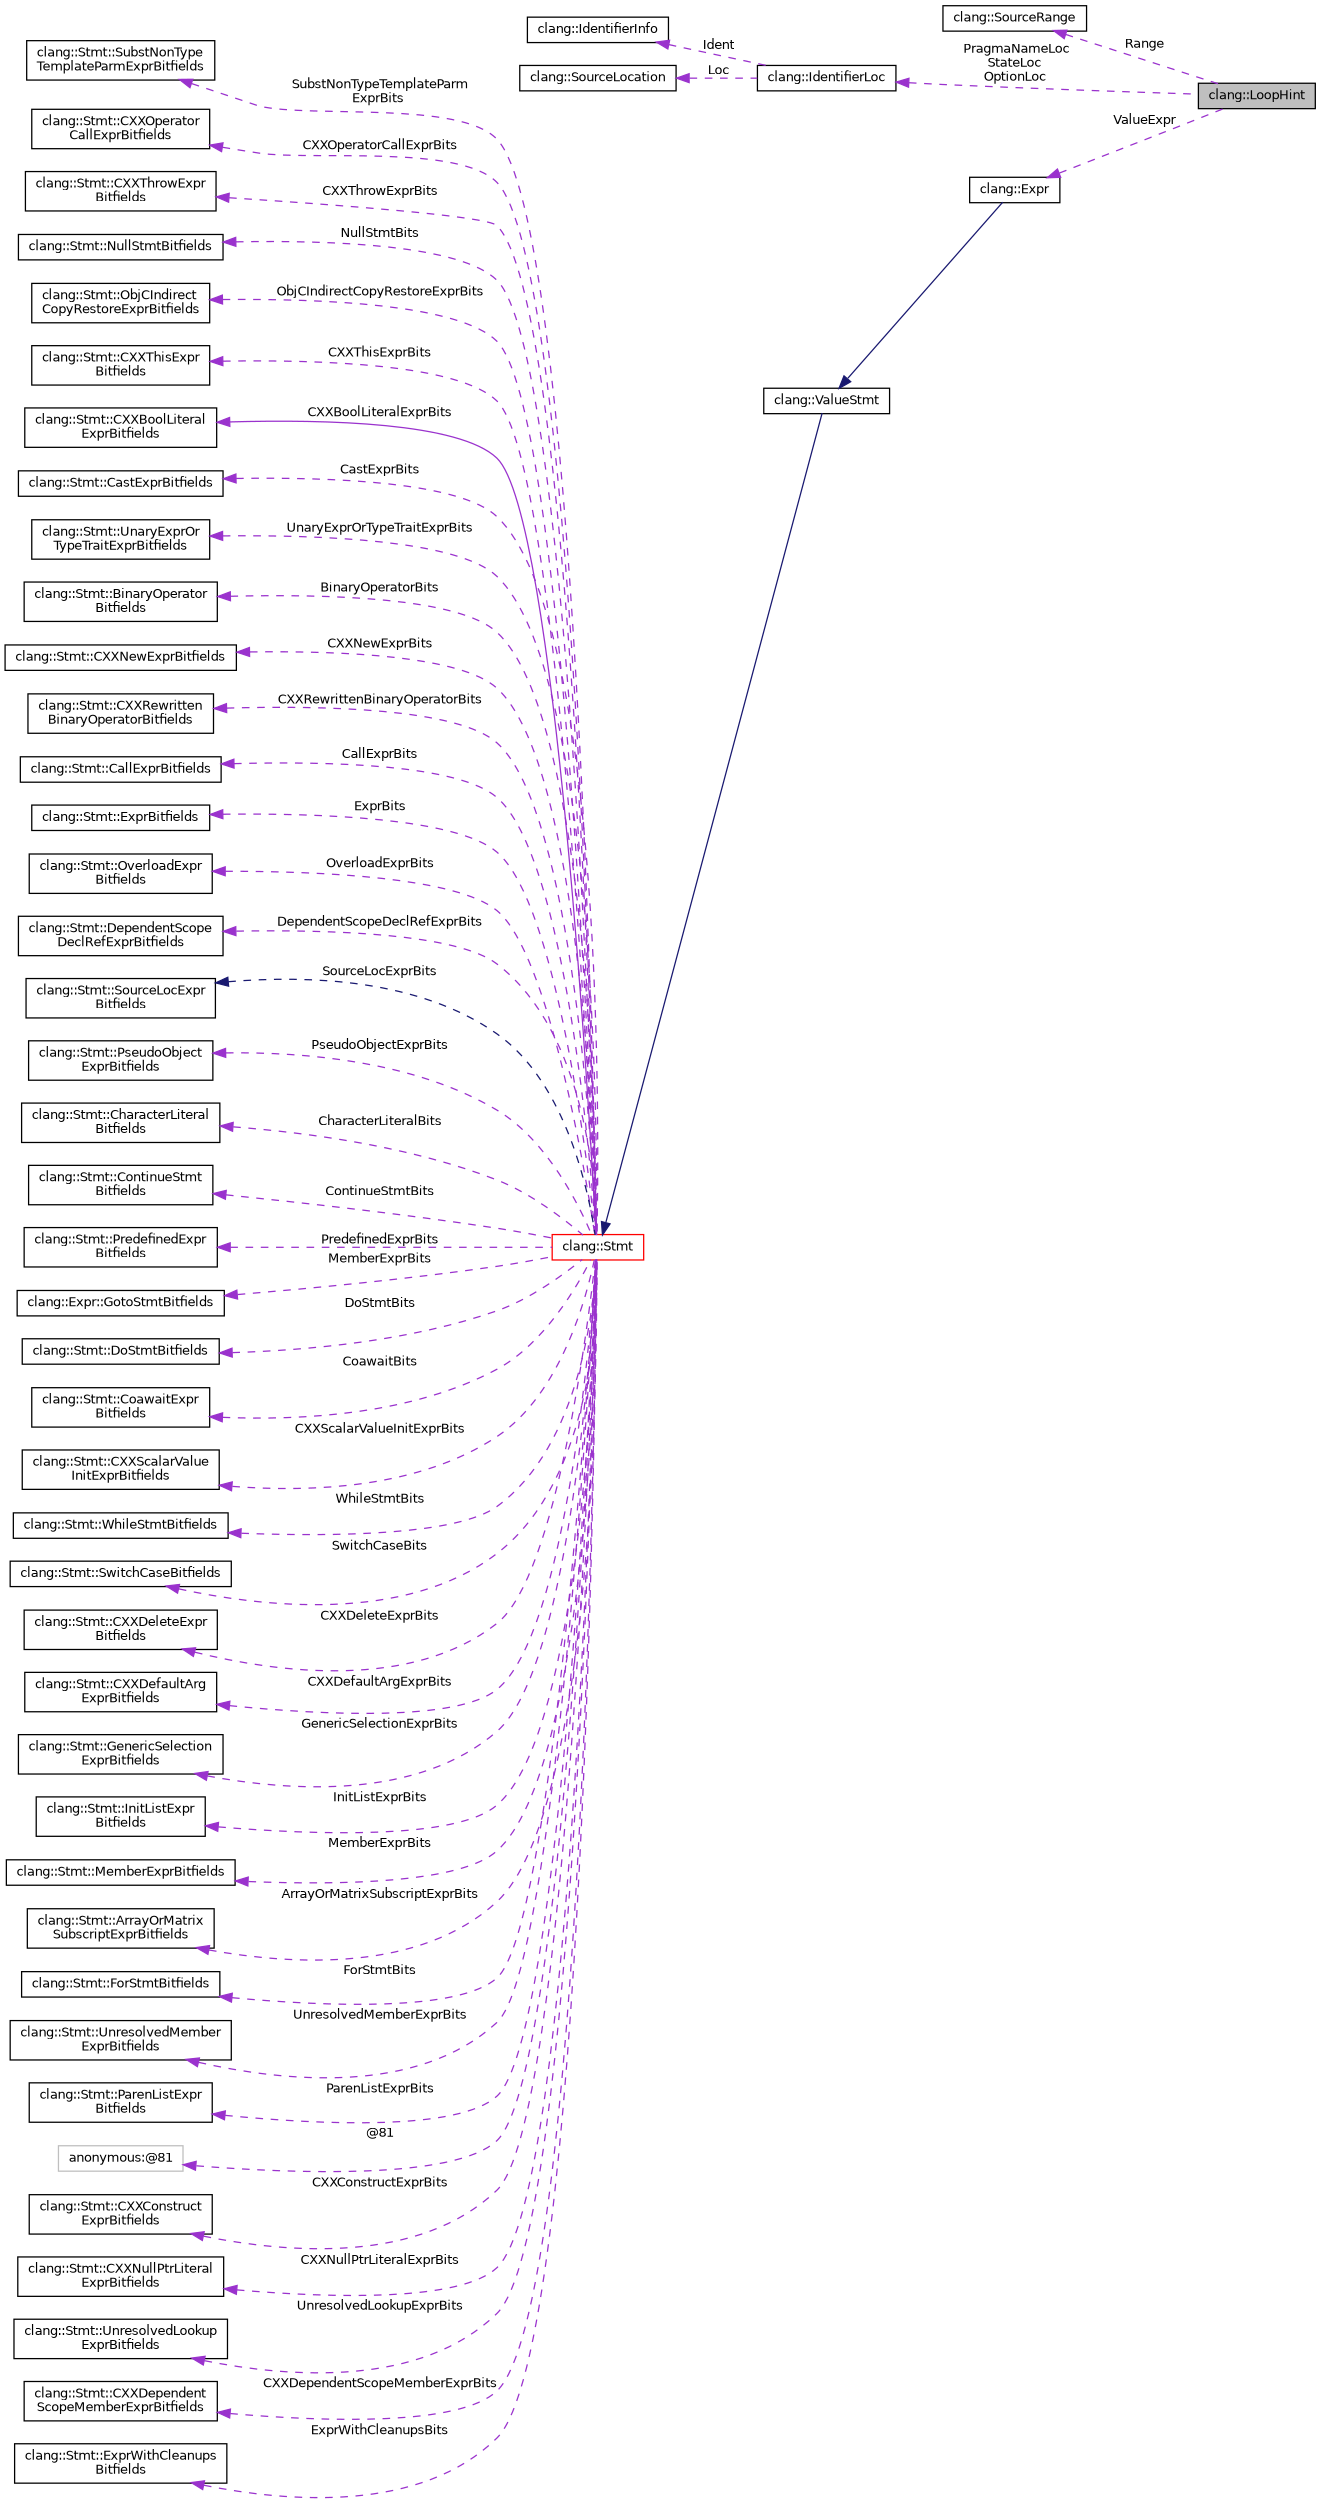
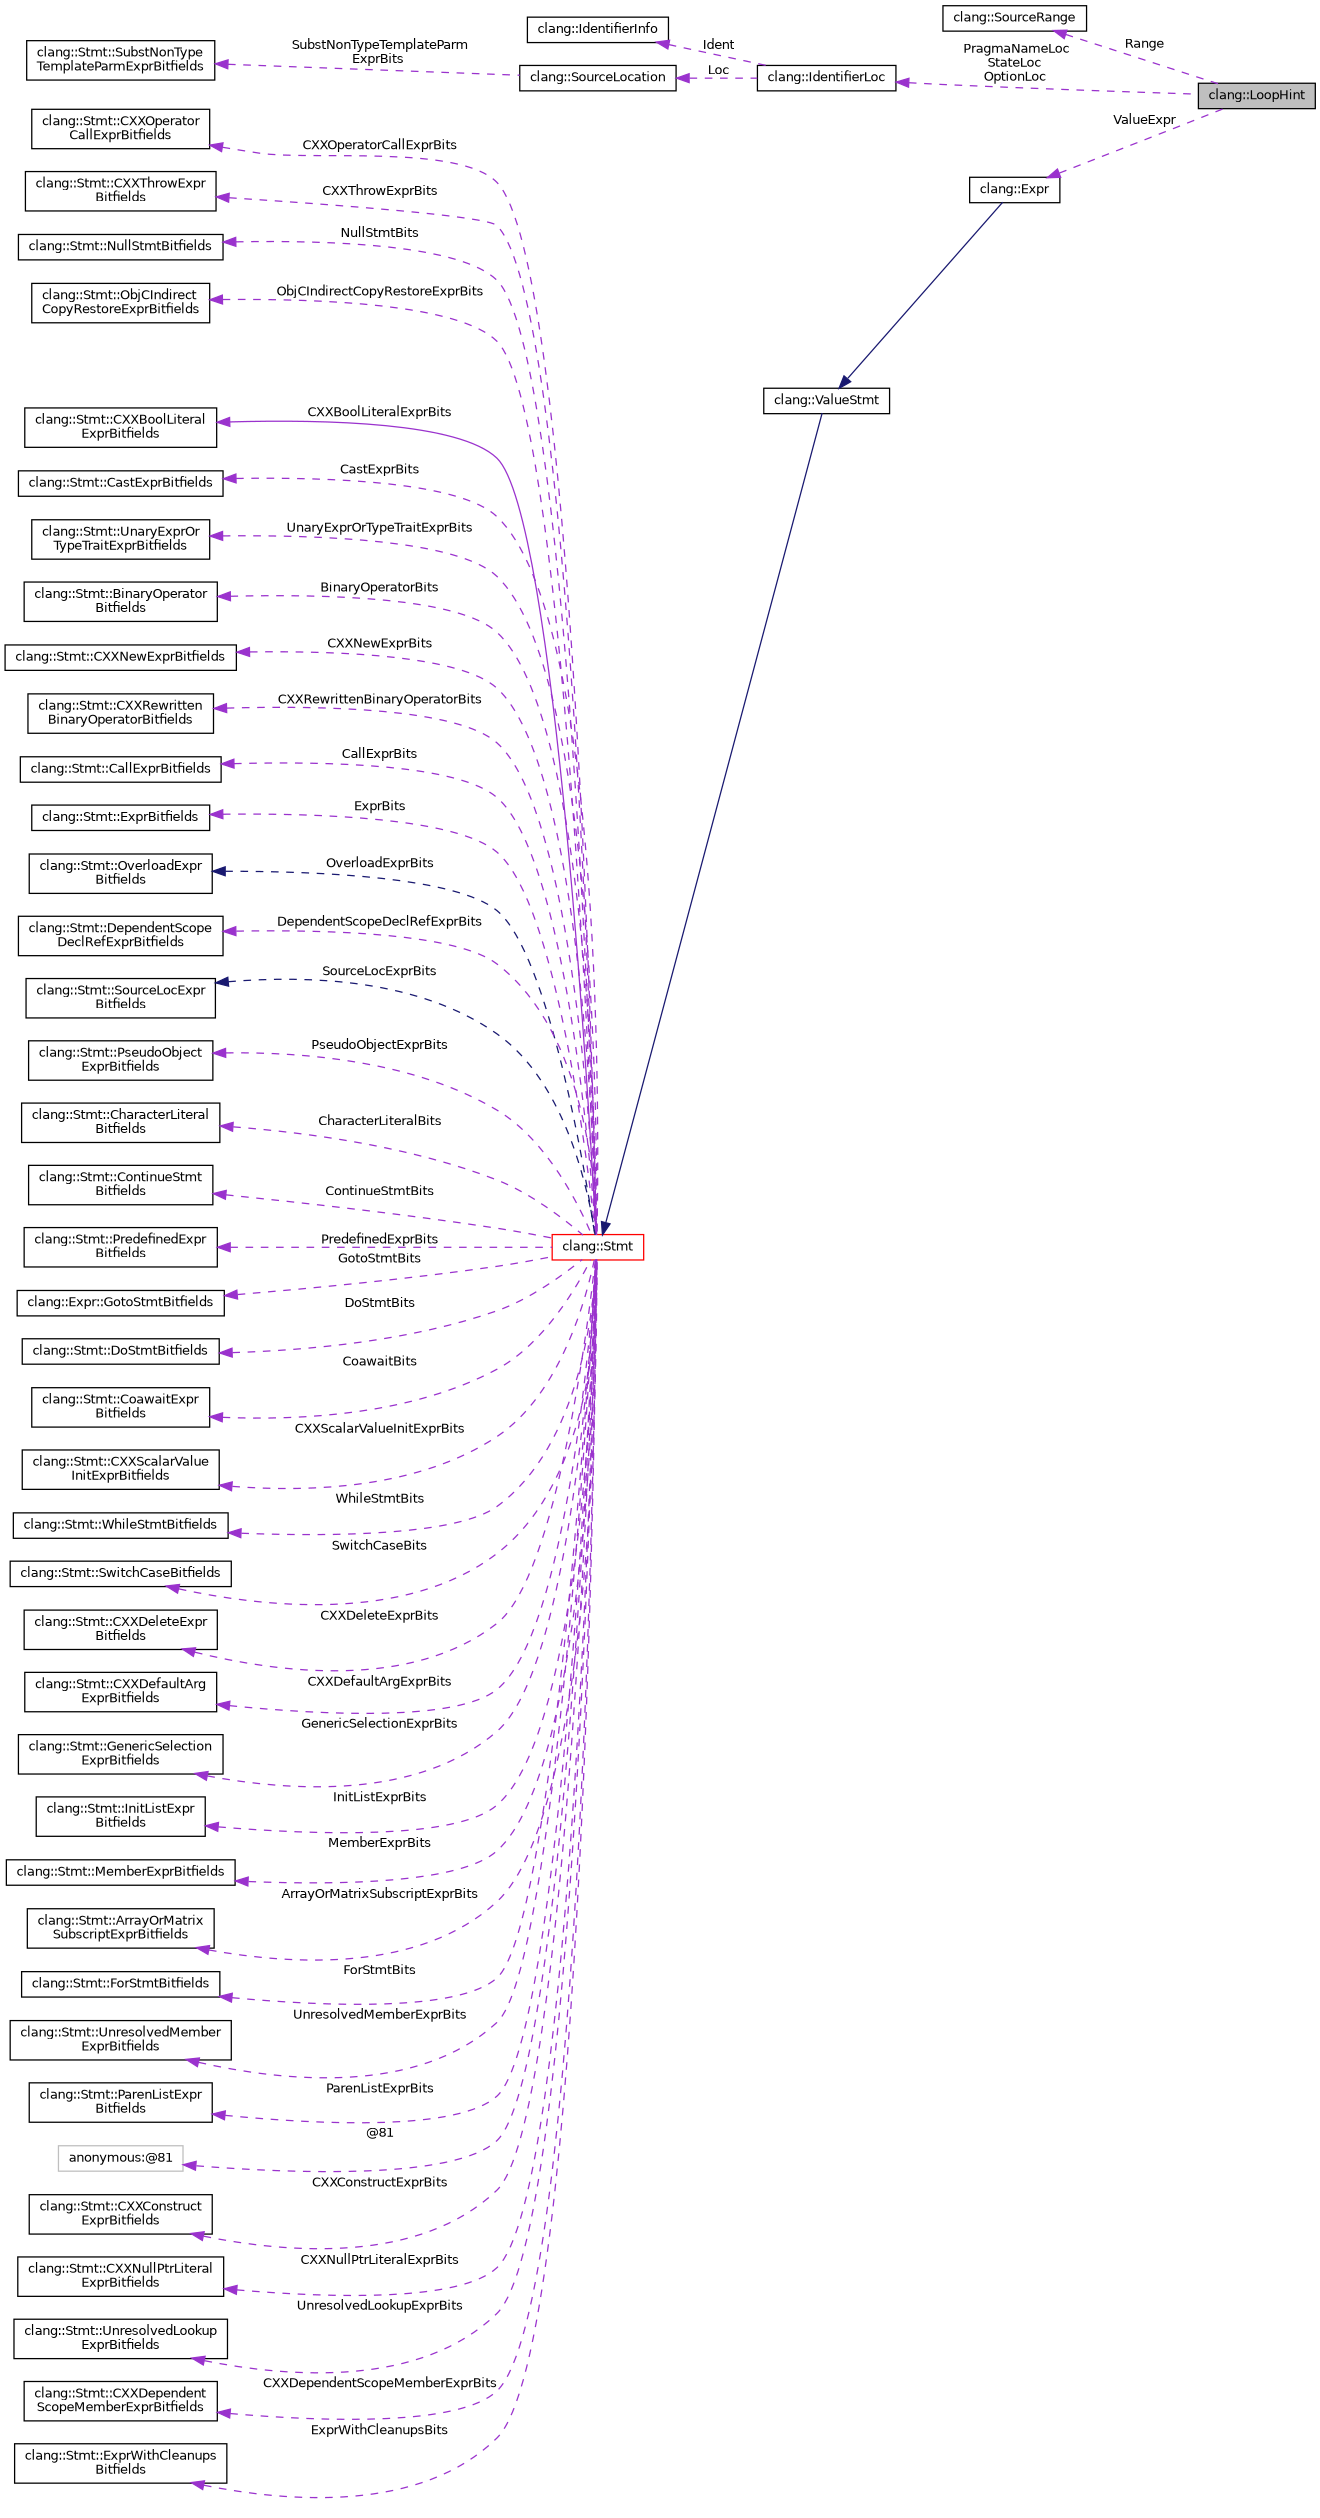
(531, 245) -> (374, 70)
(121, 365) -> none
(517, 936) -> (517, 936)
(378, 1259) -> (378, 1259)
